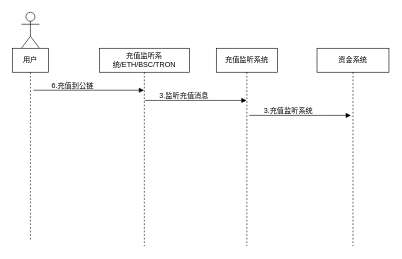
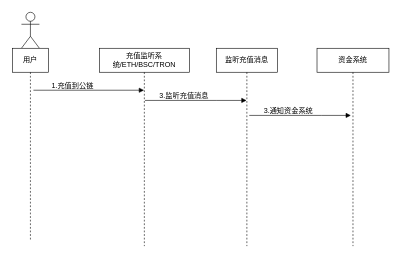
(247, 60) -> (247, 60)
(73, 86) -> (73, 86)
(289, 111) -> (289, 111)
